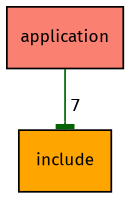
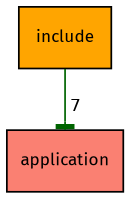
(65, 95) -> (65, 95)
